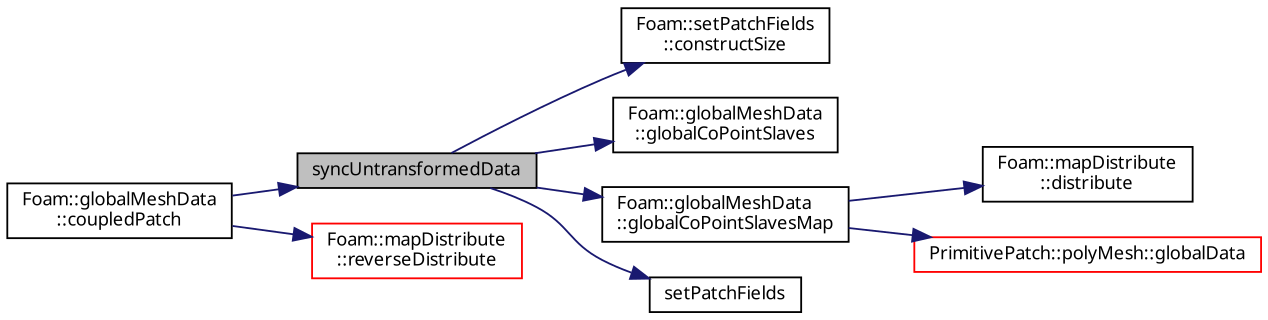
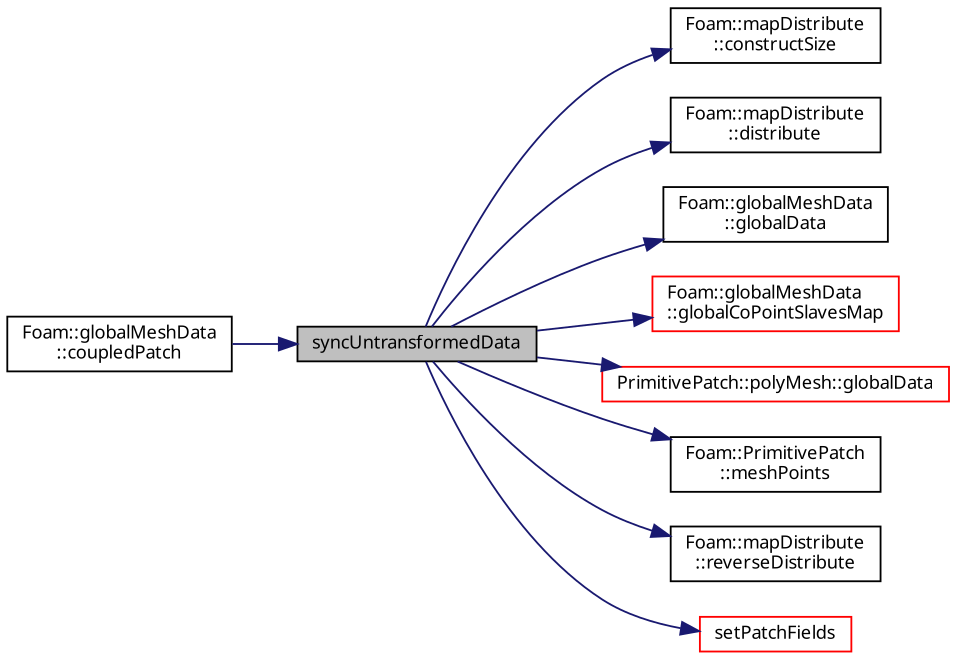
(725, 36) -> (776, 36)
(725, 125) -> (776, 214)
(906, 194) -> (530, 221)
(725, 214) -> (776, 304)
(263, 230) -> (532, 461)
(881, 232) -> (569, 361)
(417, 251) -> (776, 554)
(725, 295) -> (776, 634)
none -> (776, 464)
